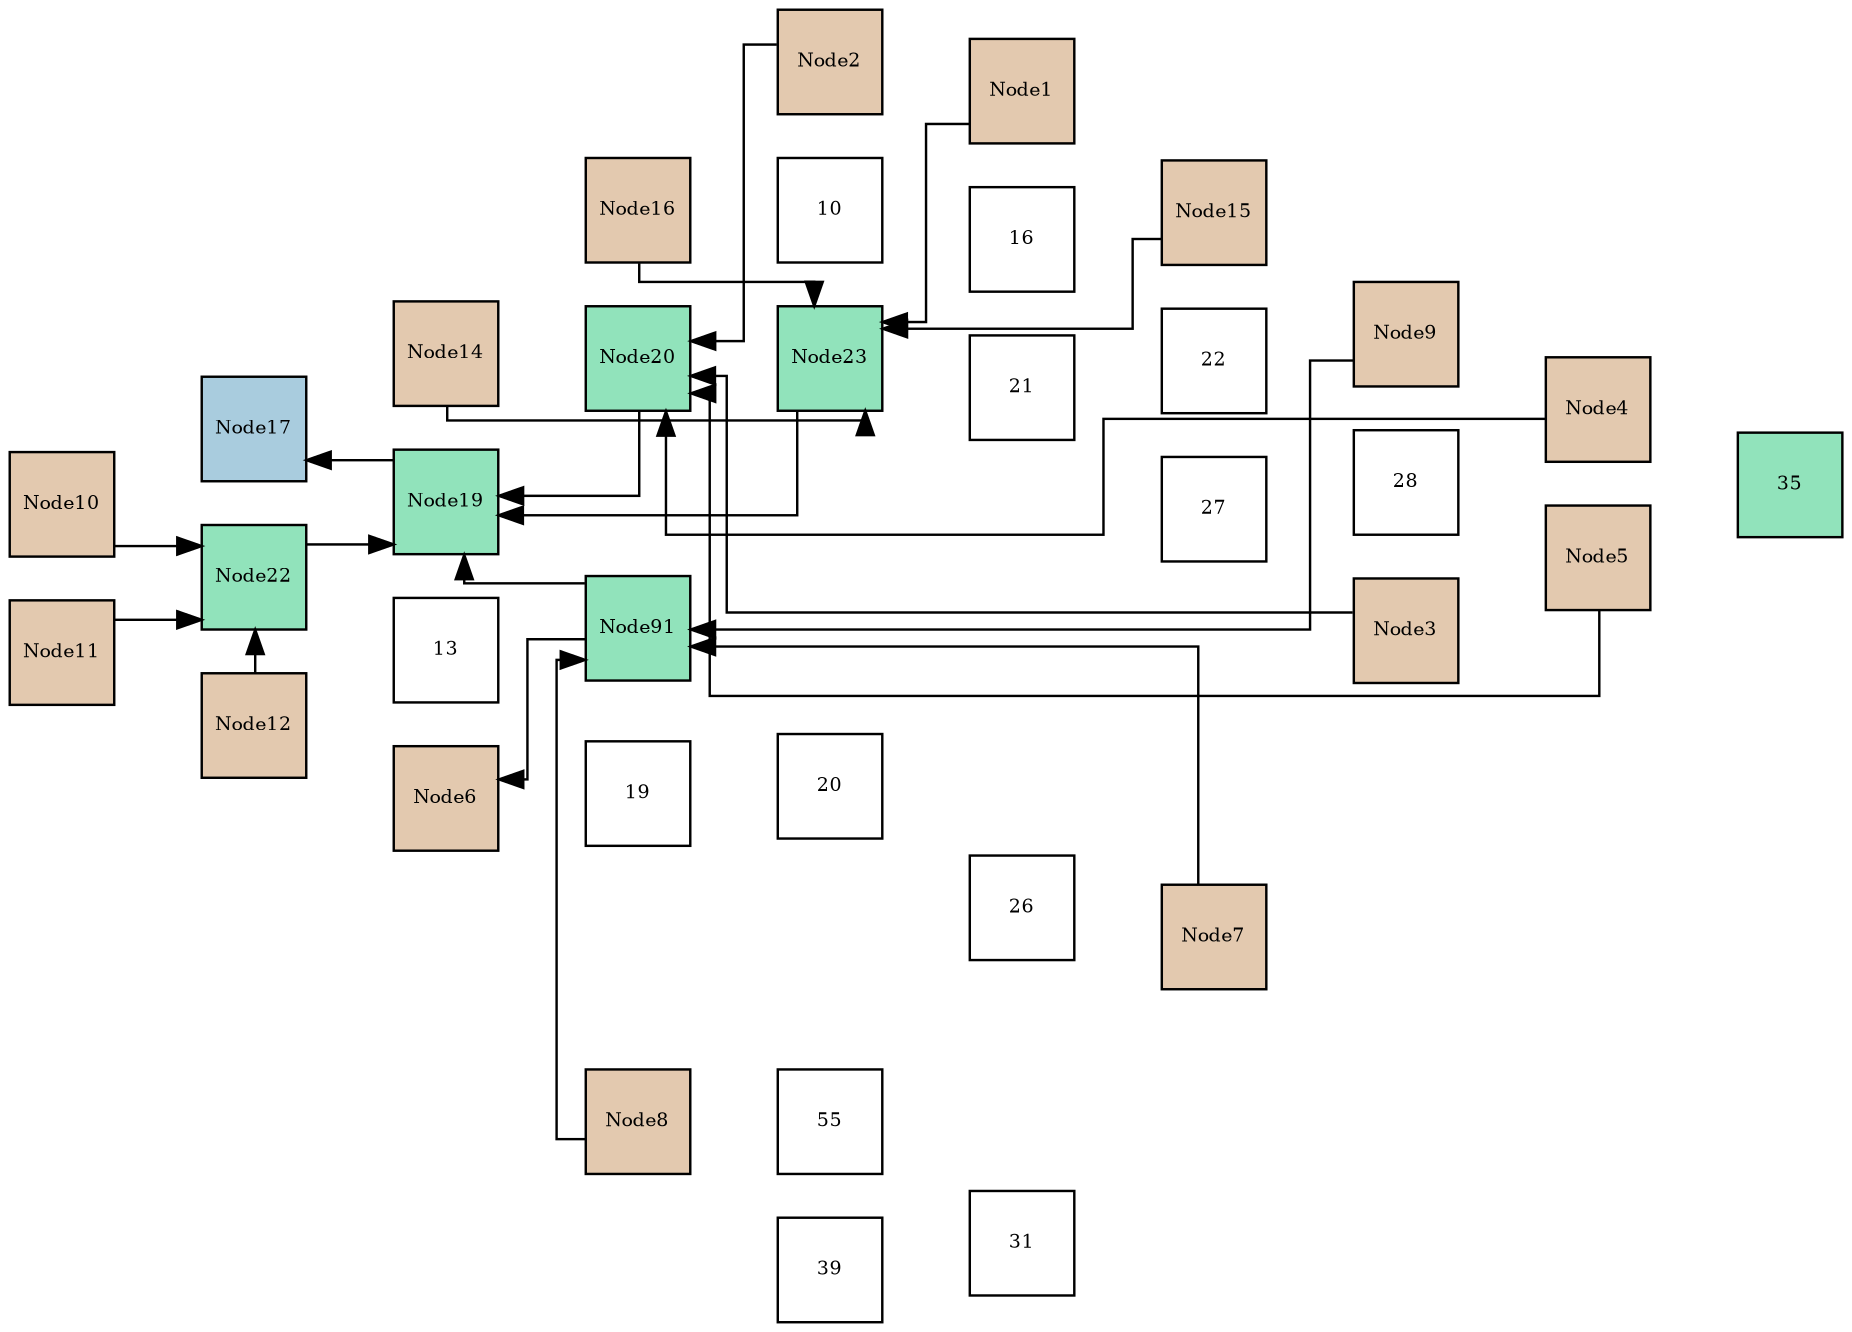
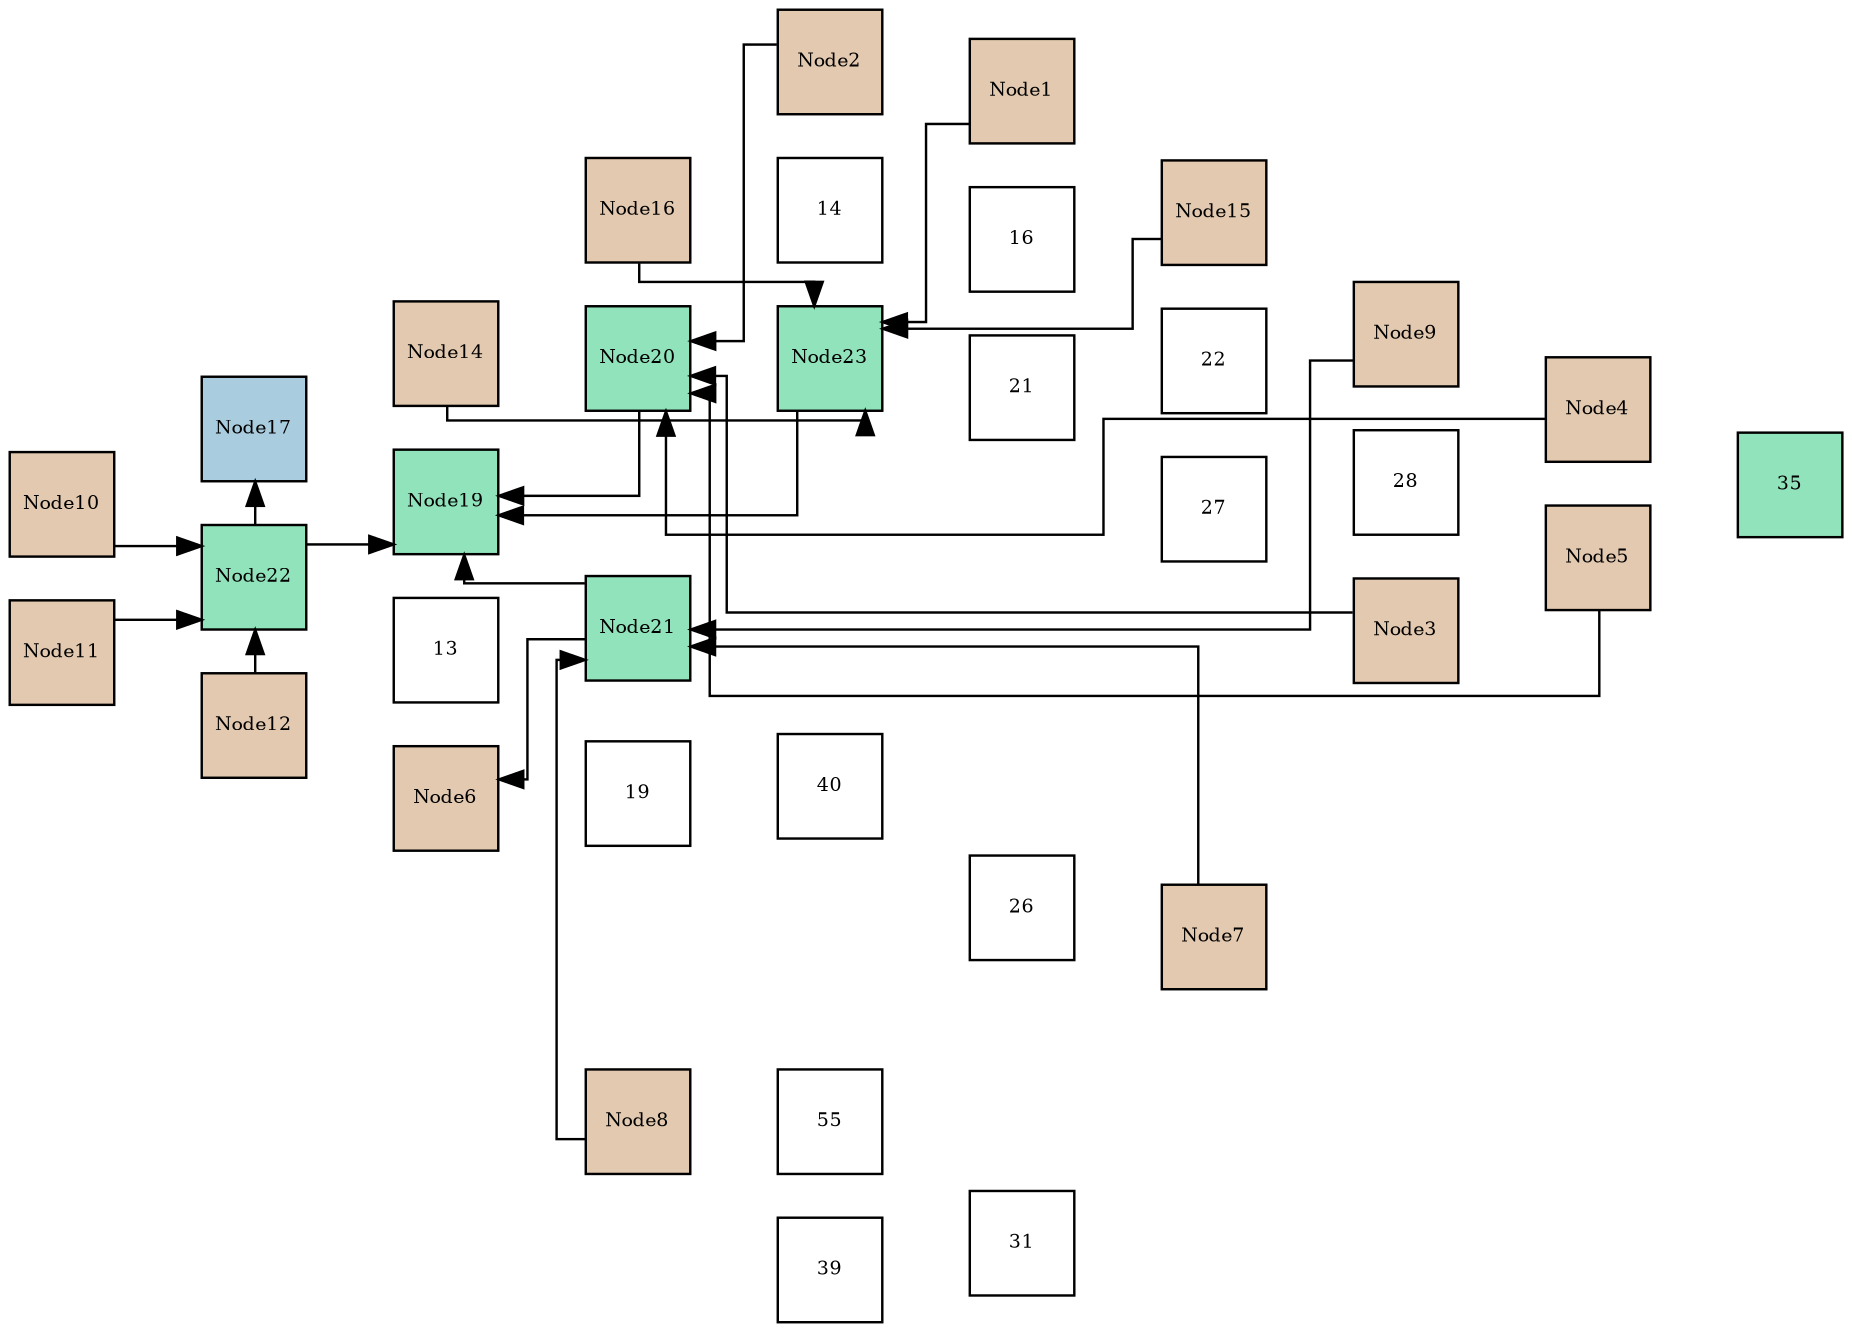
(830, 210) -> (830, 210)
(362, 460) -> (255, 515)
(638, 628) -> (638, 628)
(830, 786) -> (830, 786)
